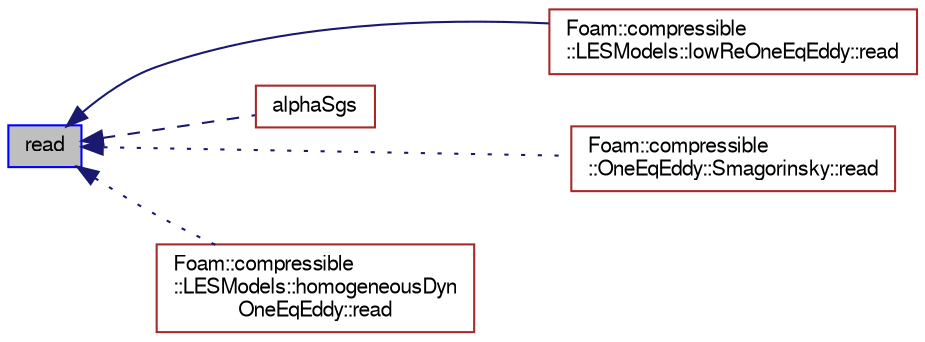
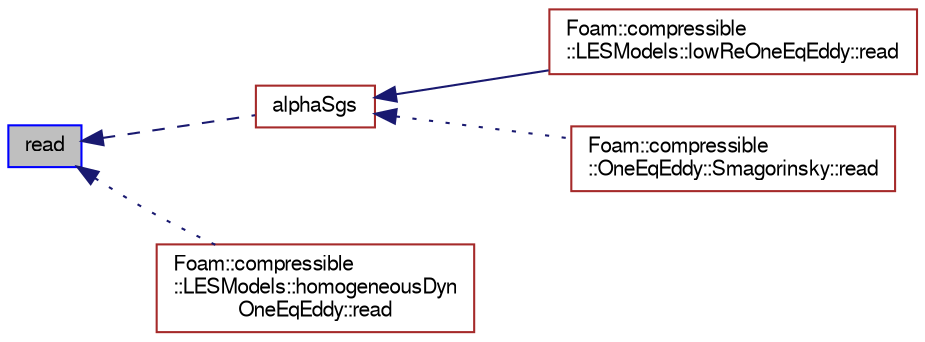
(307, 32) -> (472, 82)
(337, 152) -> (483, 127)
